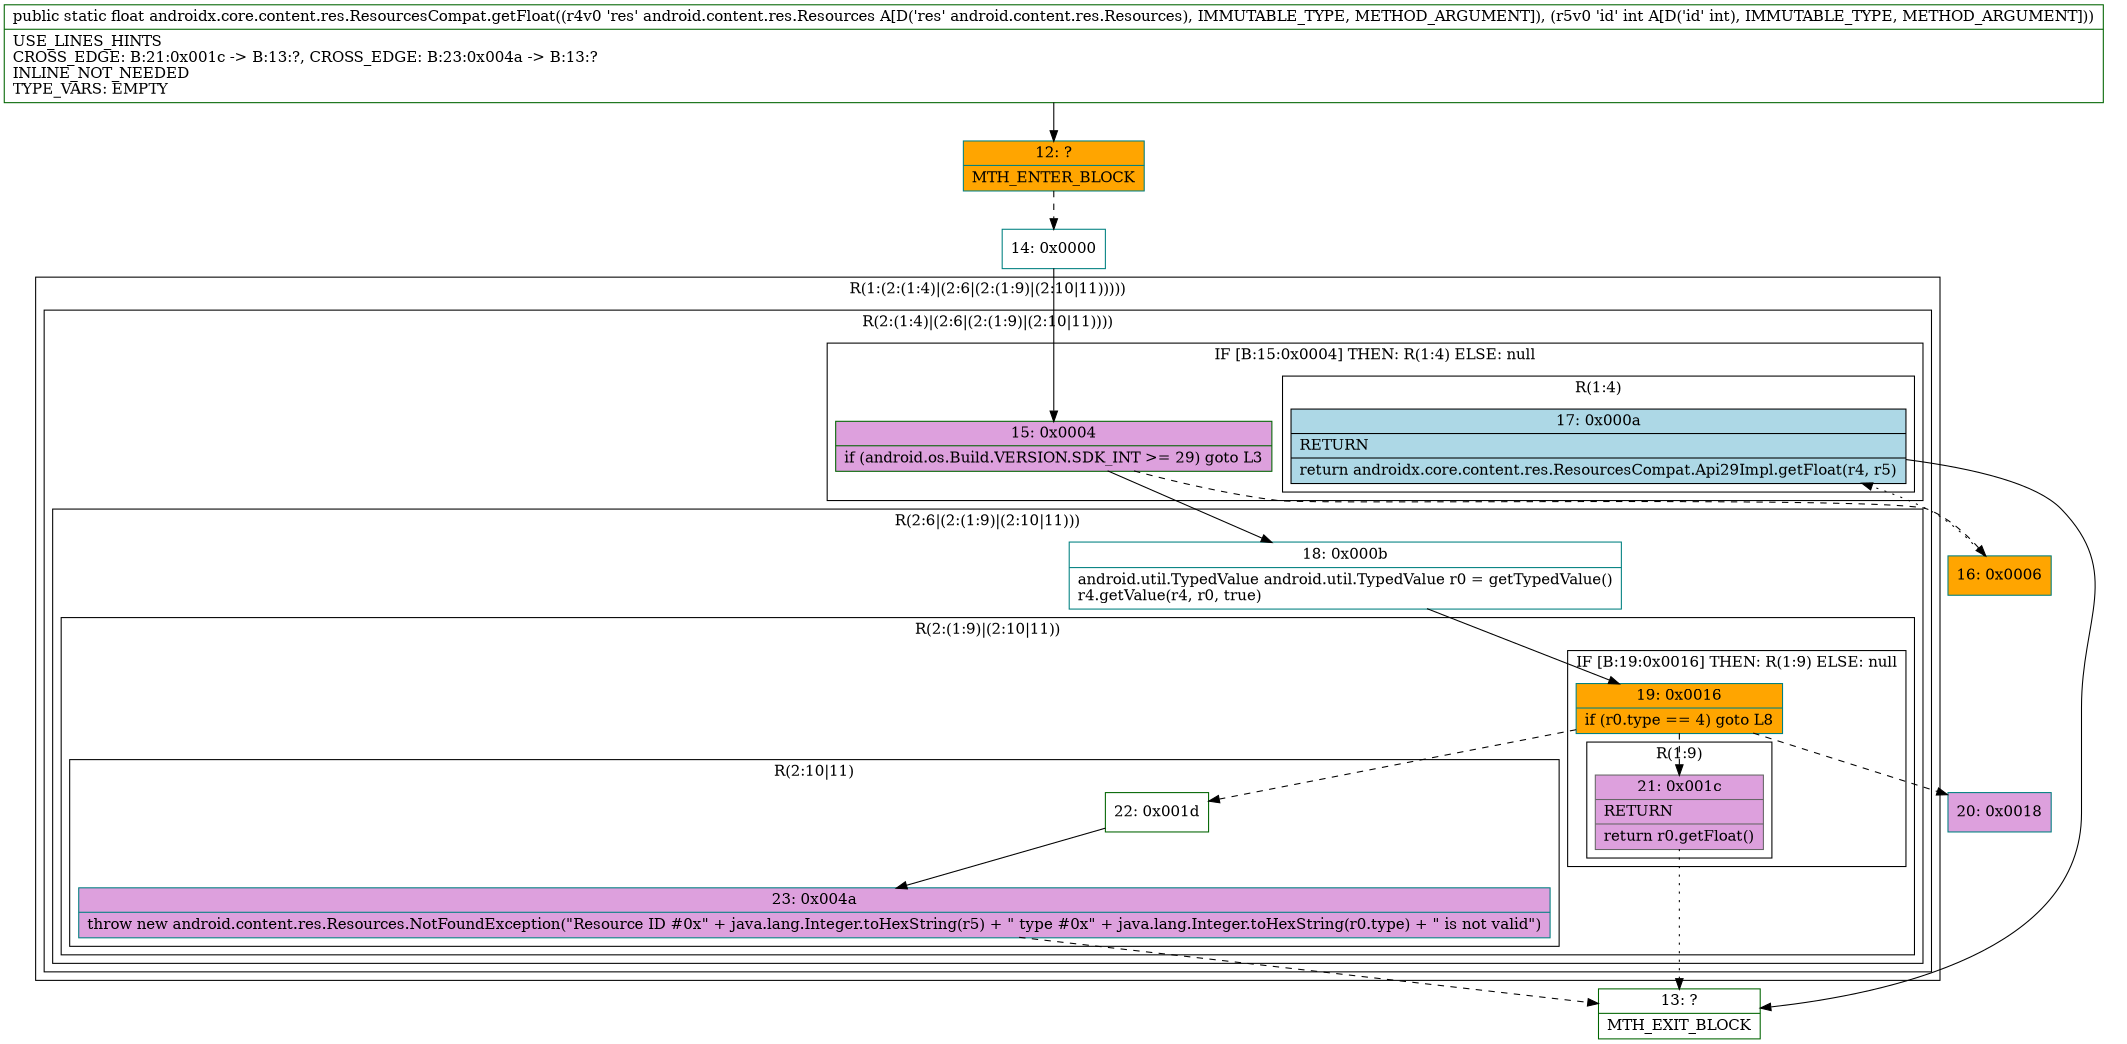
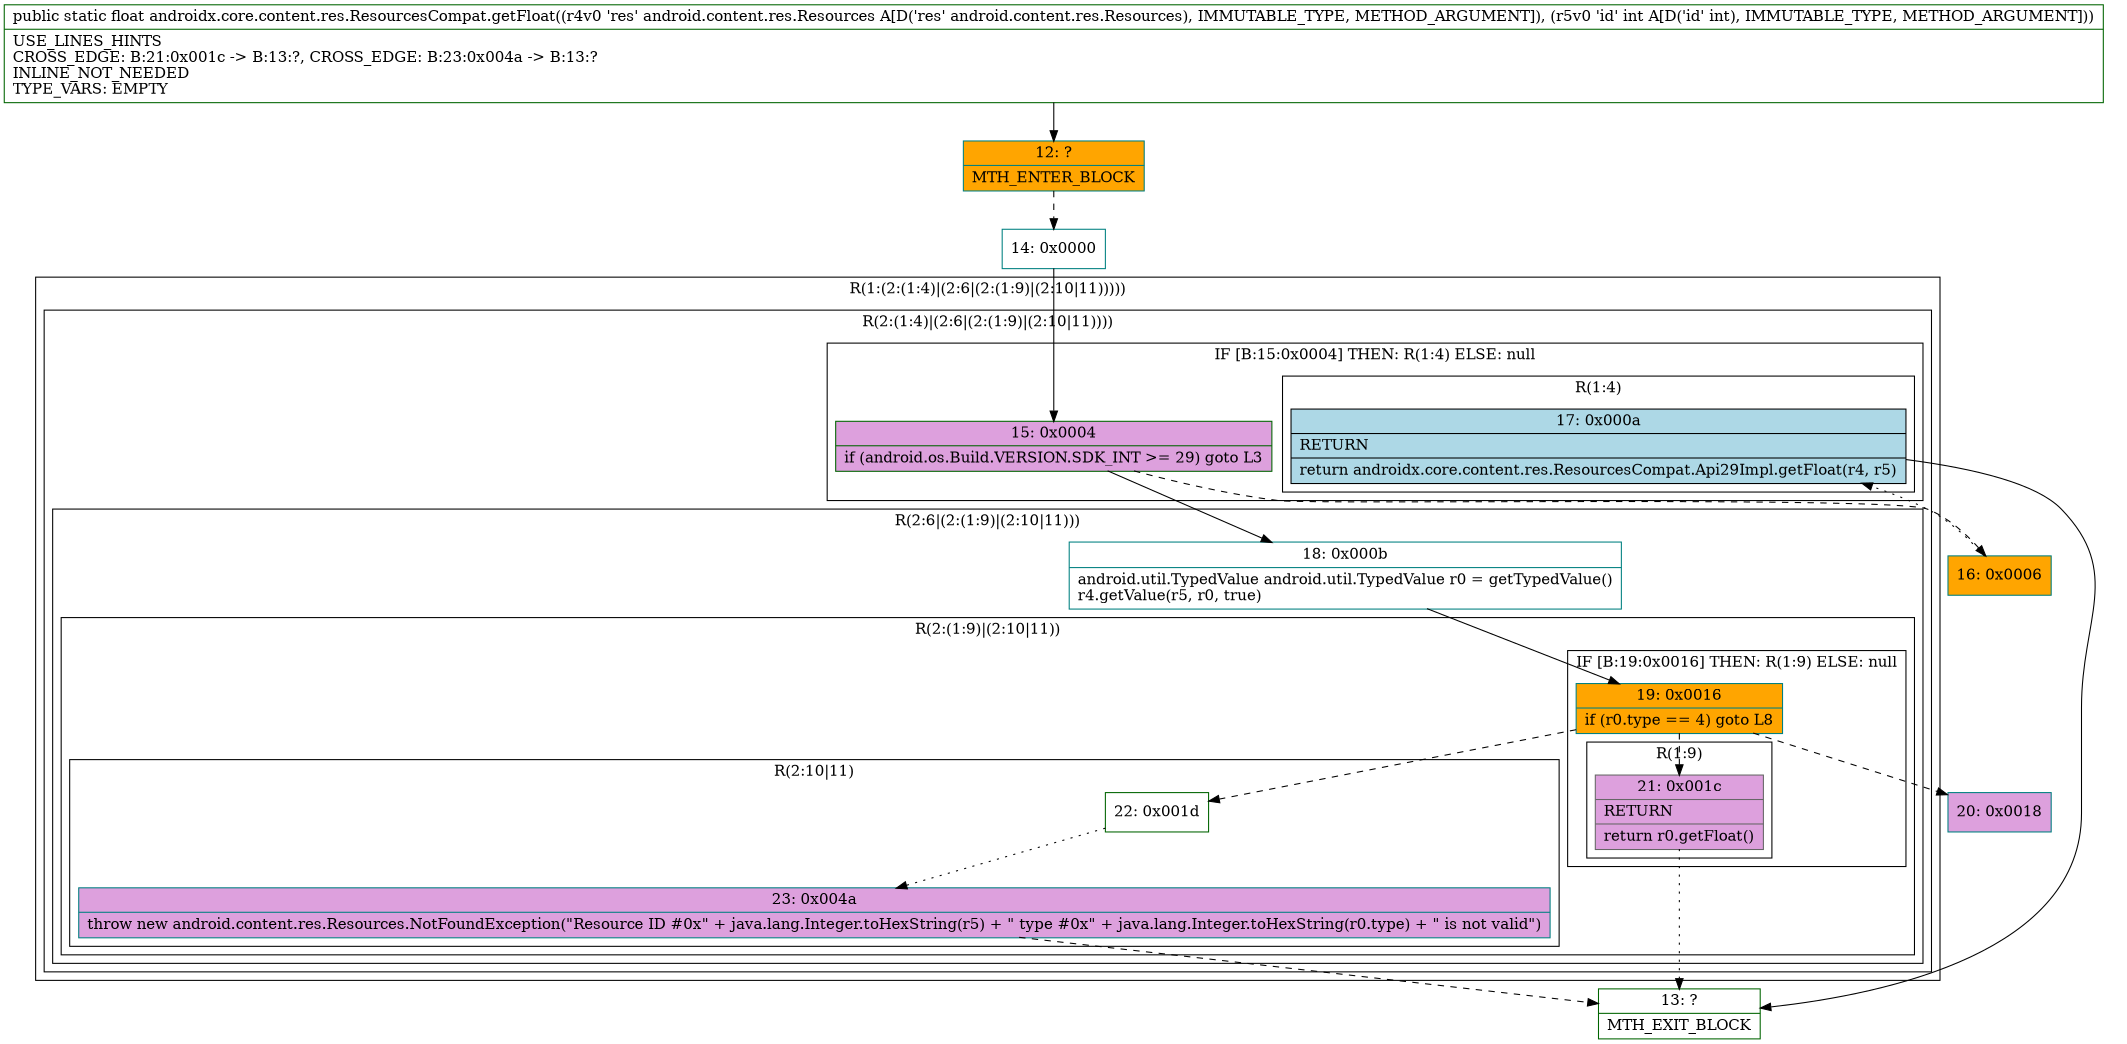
(1170, 596) -> (1170, 596)
(1006, 857) -> (1006, 857)
